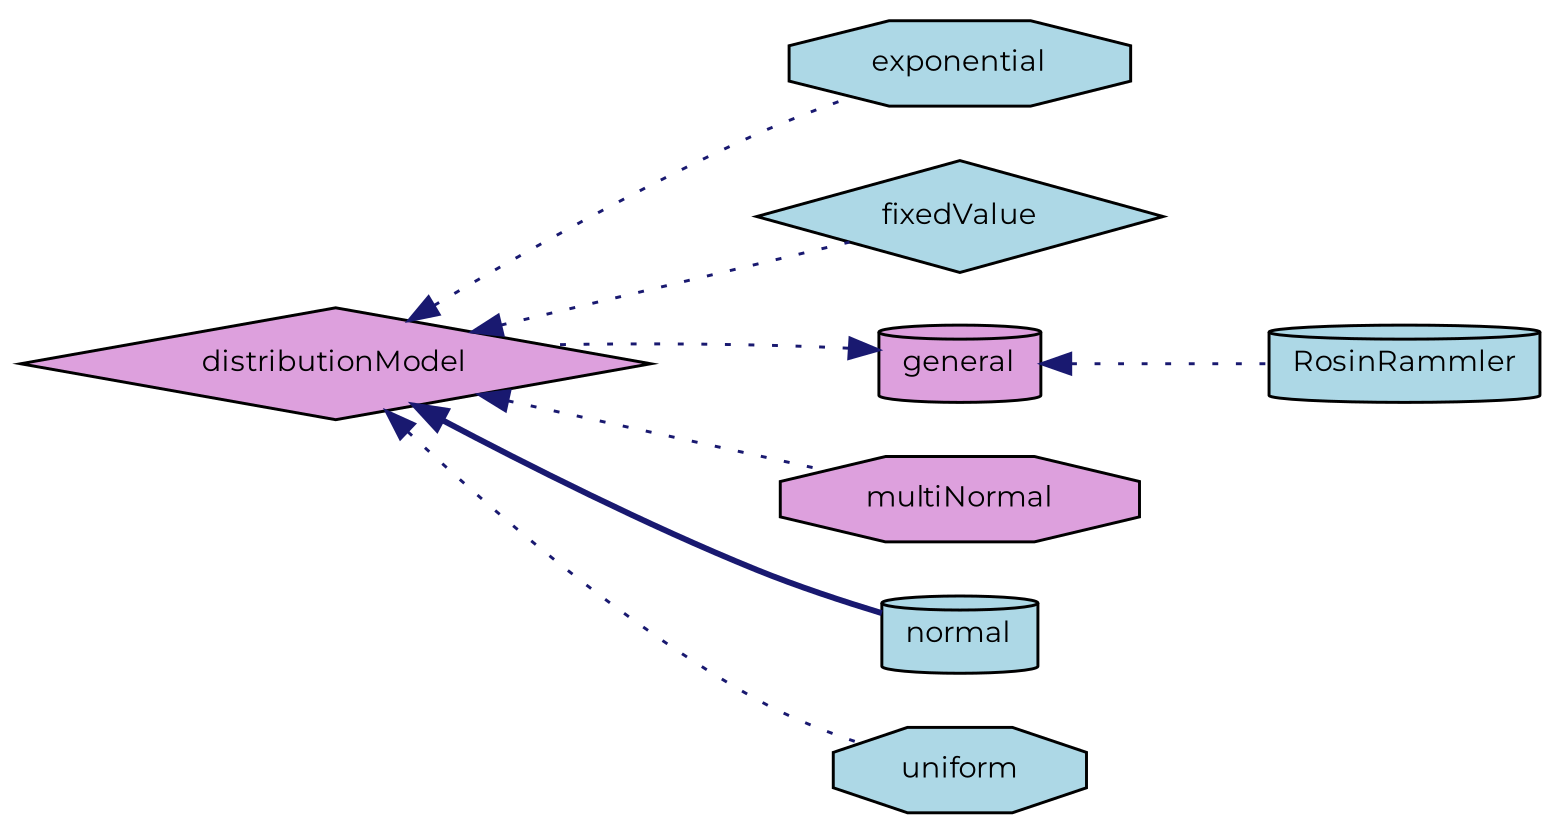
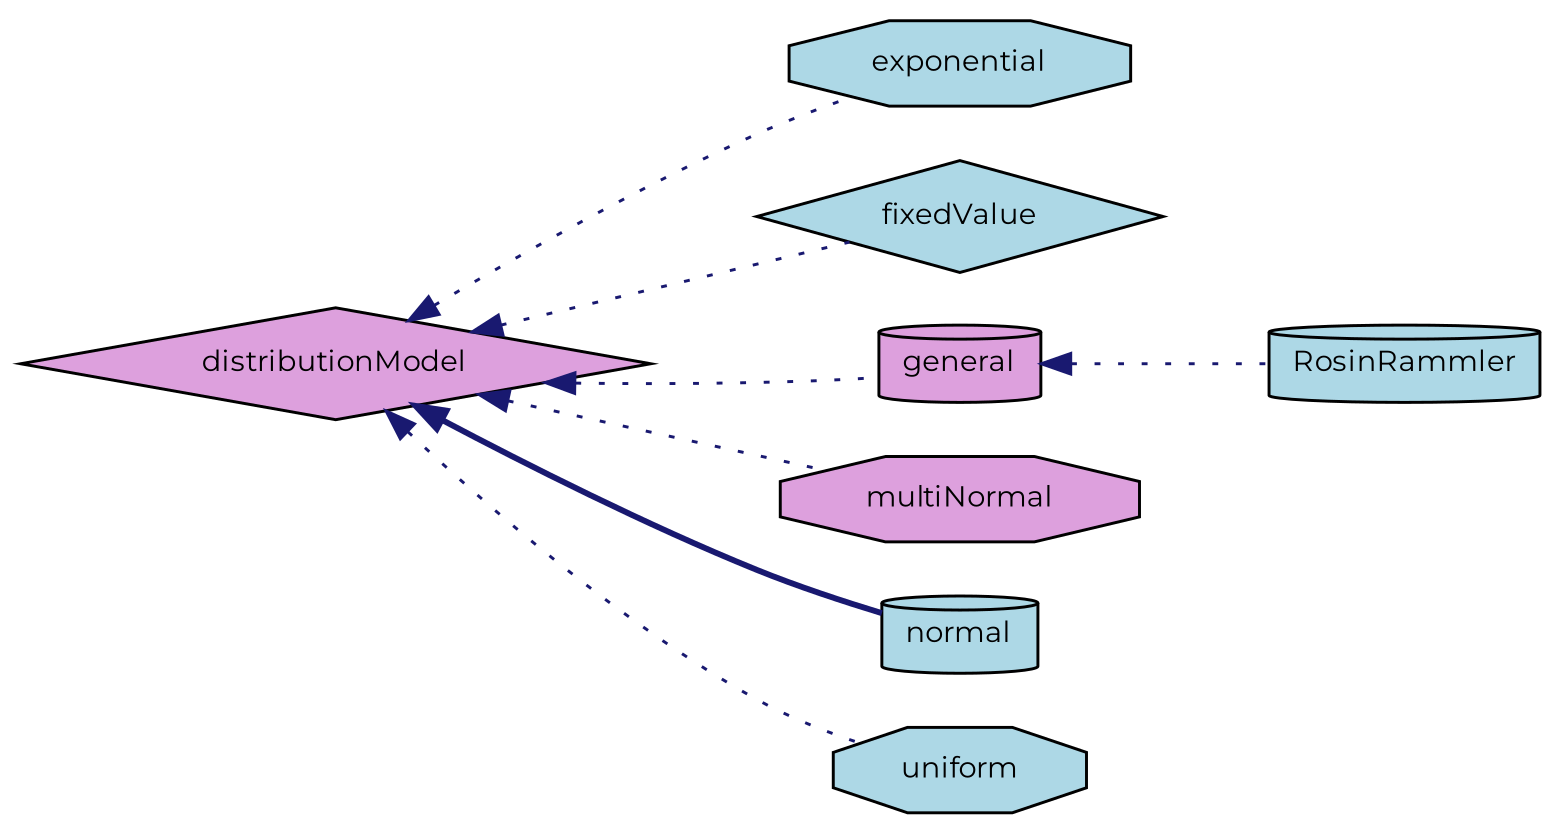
(697, 344) -> (727, 383)
